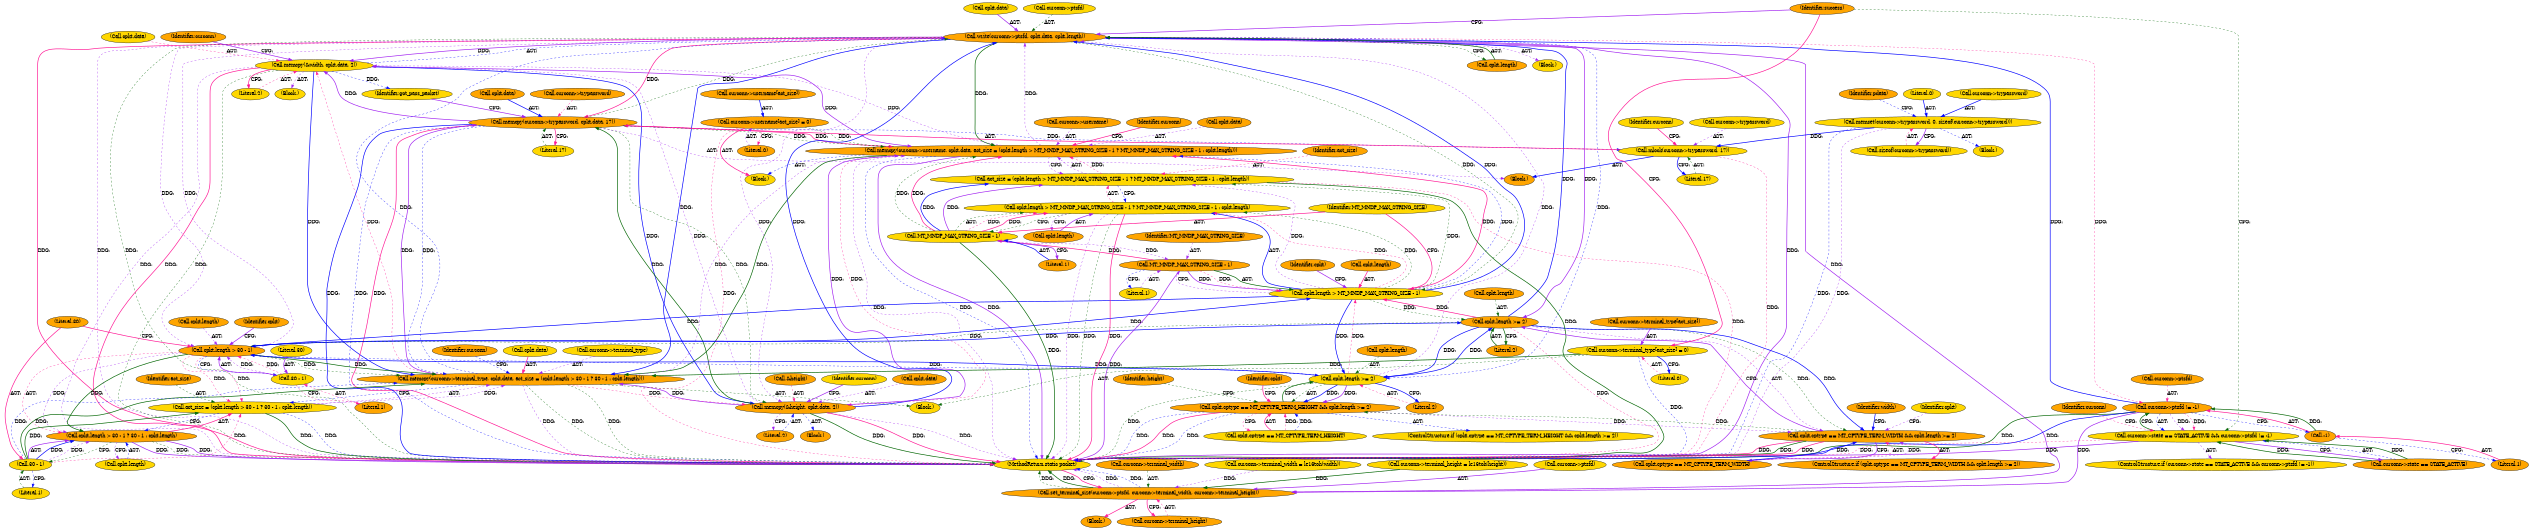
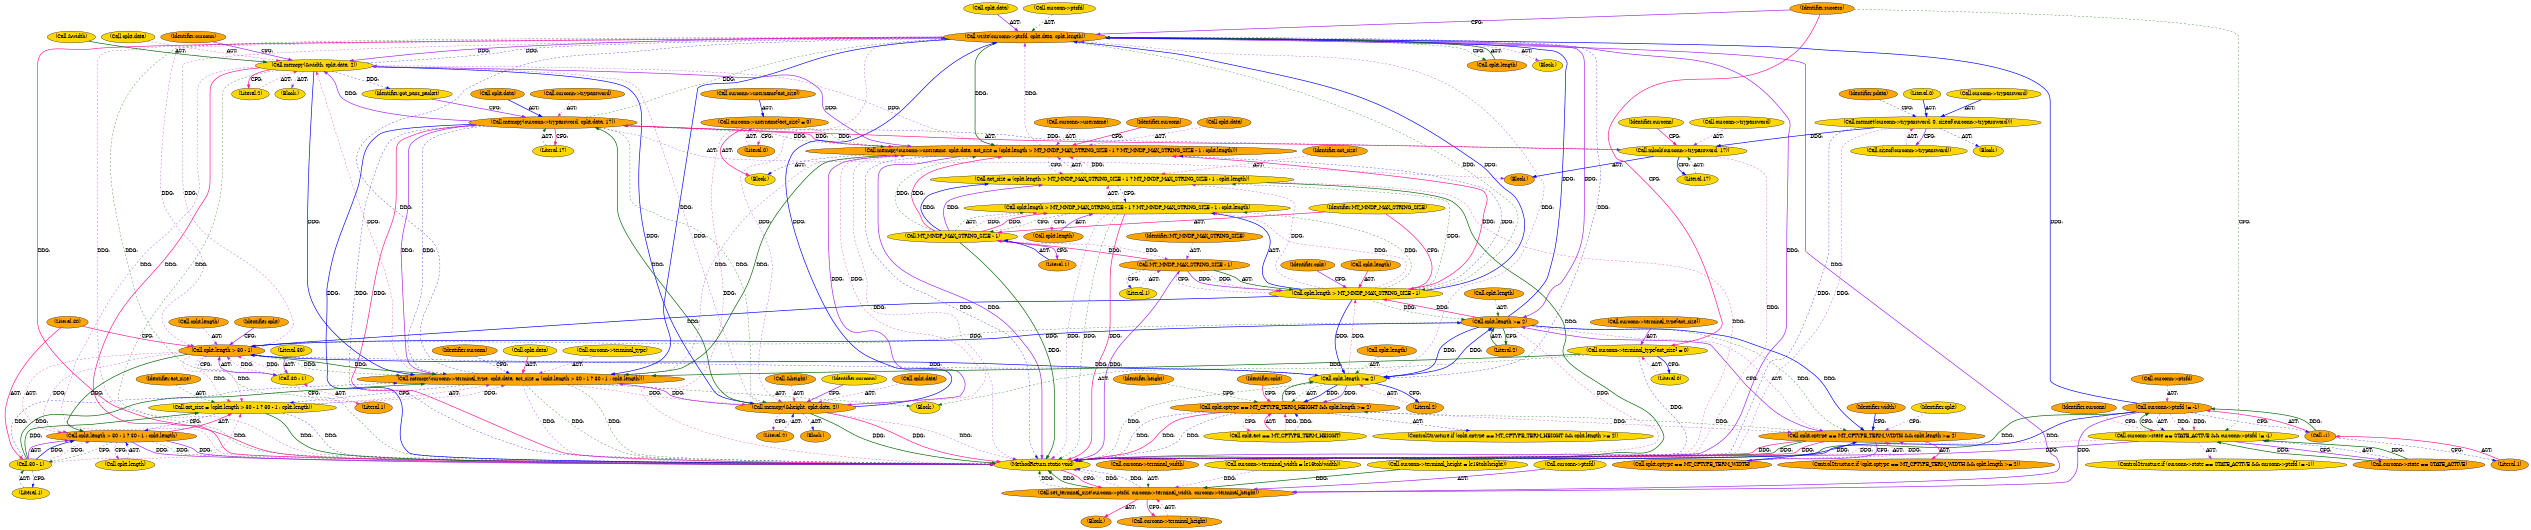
none -> (71, 37)
(1784, 44) -> none
(533, 51) -> (533, 51)
(666, 52) -> none
(859, 339) -> none
(1285, 436) -> (1285, 436)
(1042, 465) -> (1042, 465)
